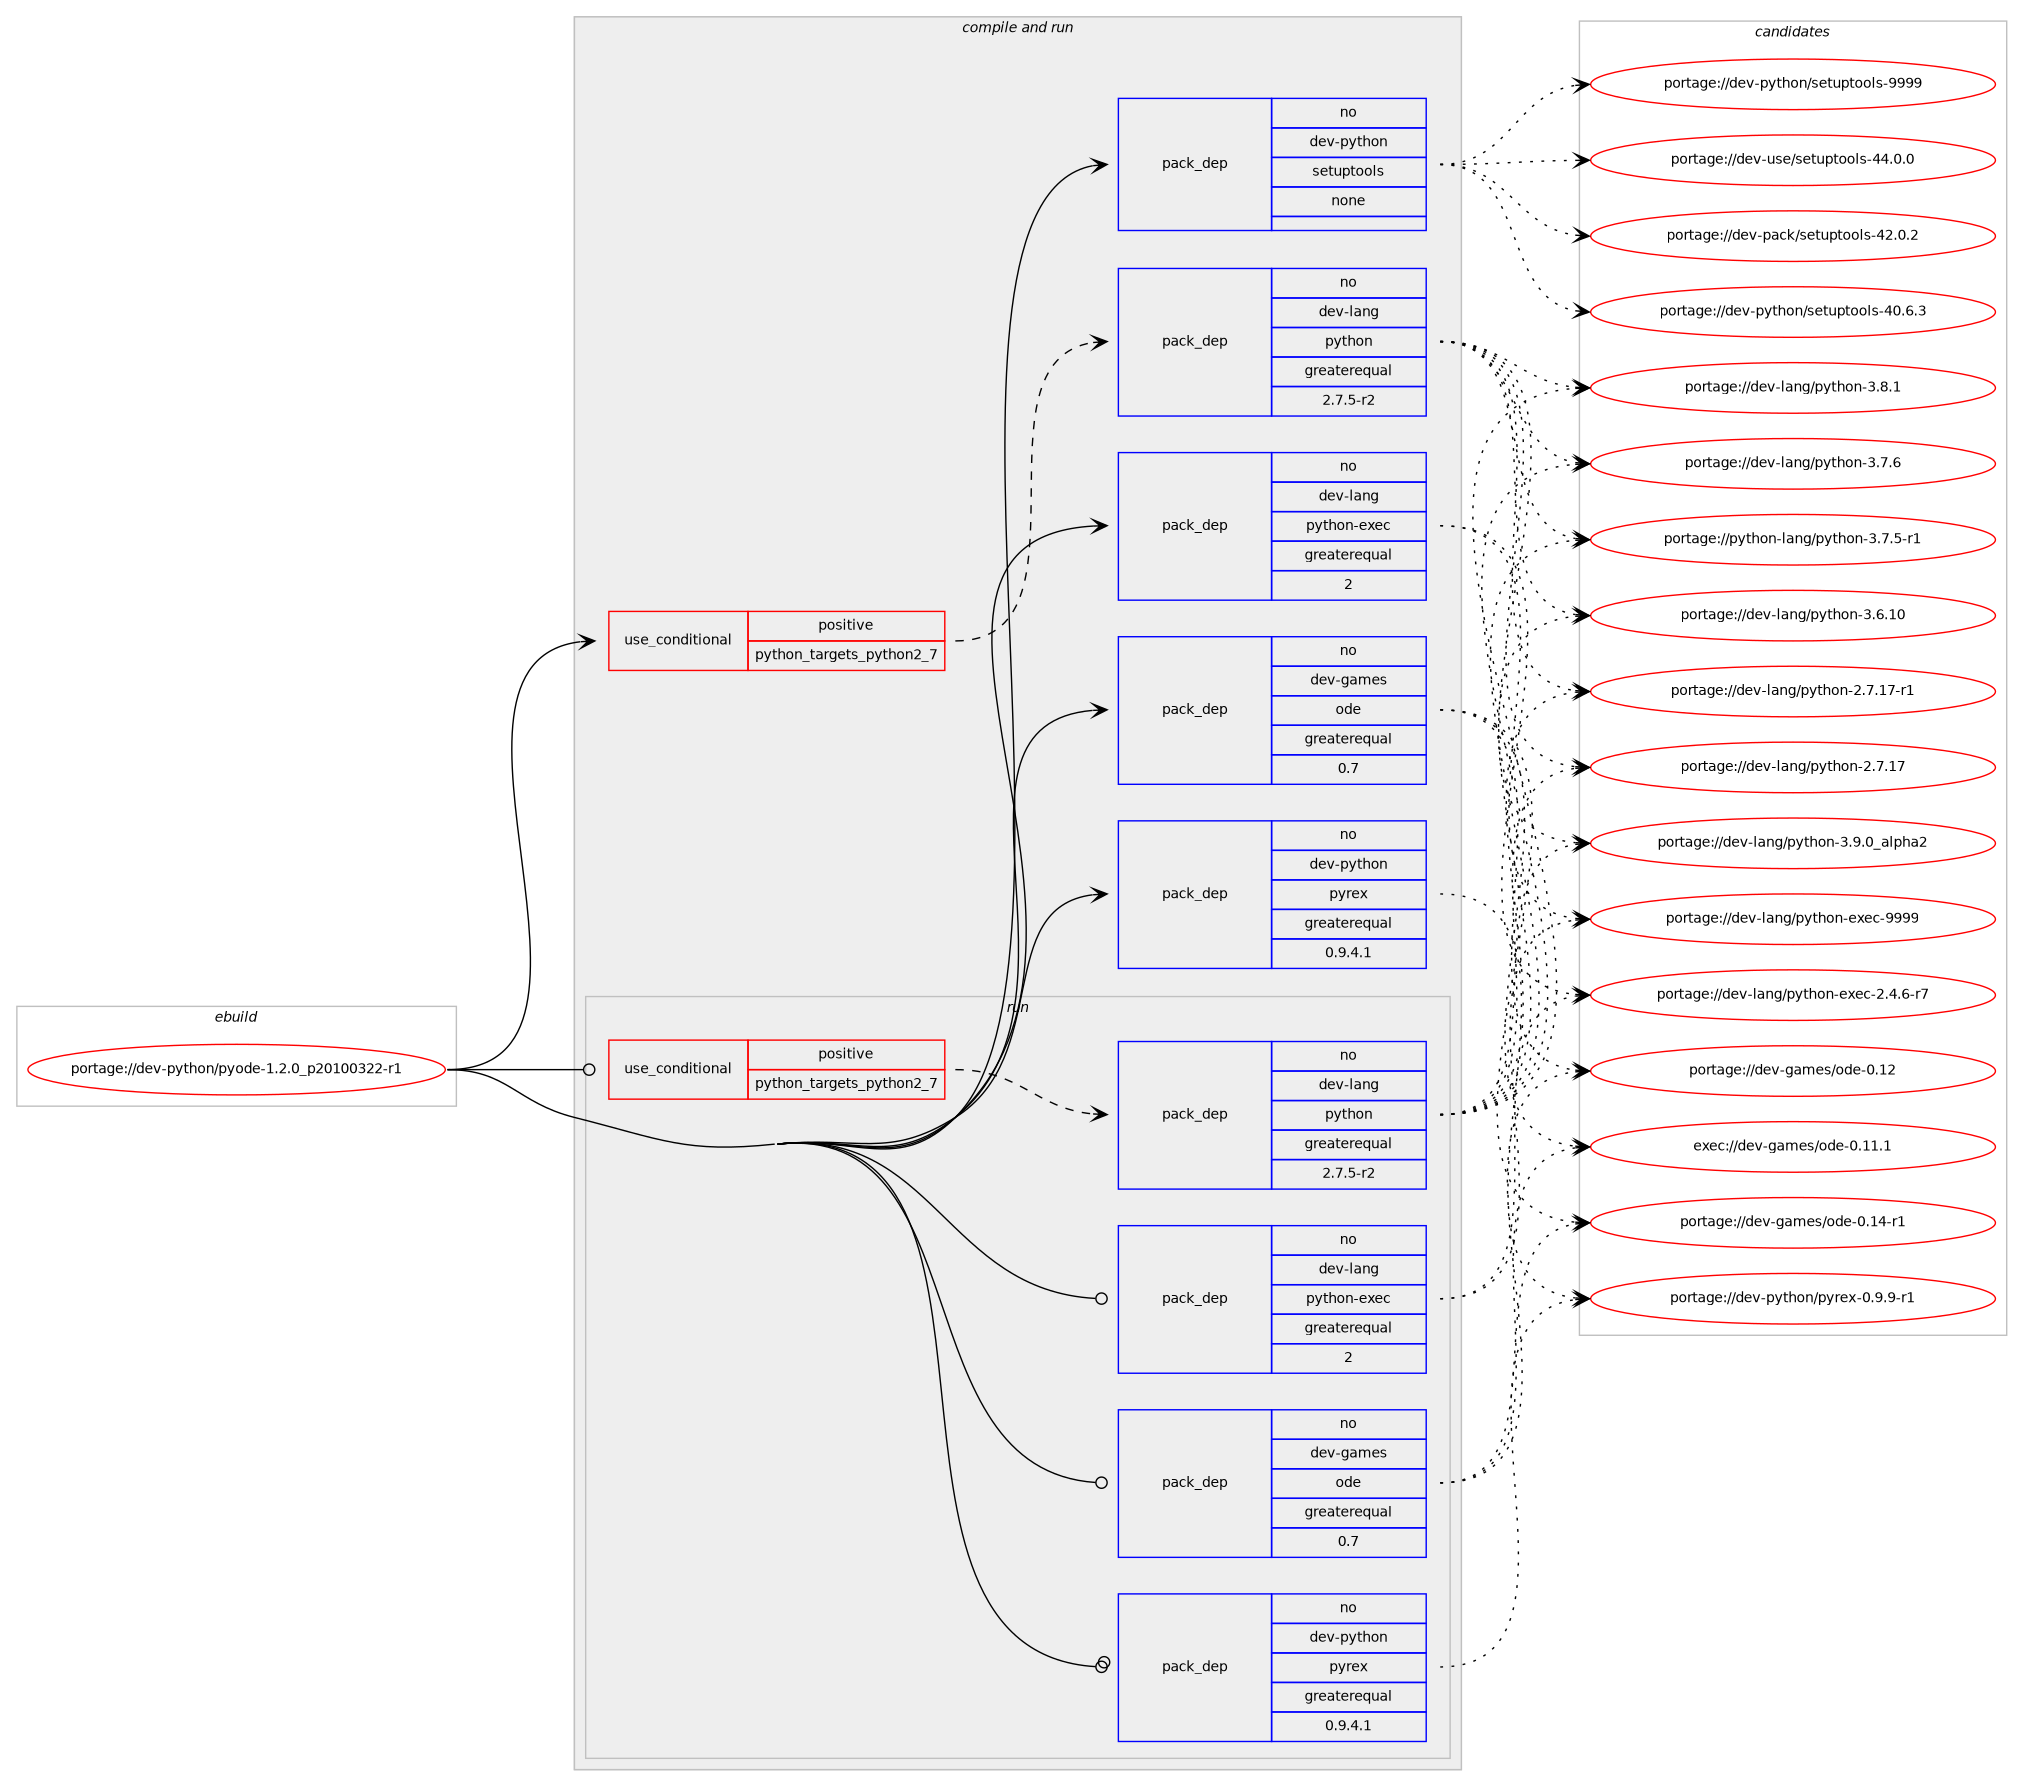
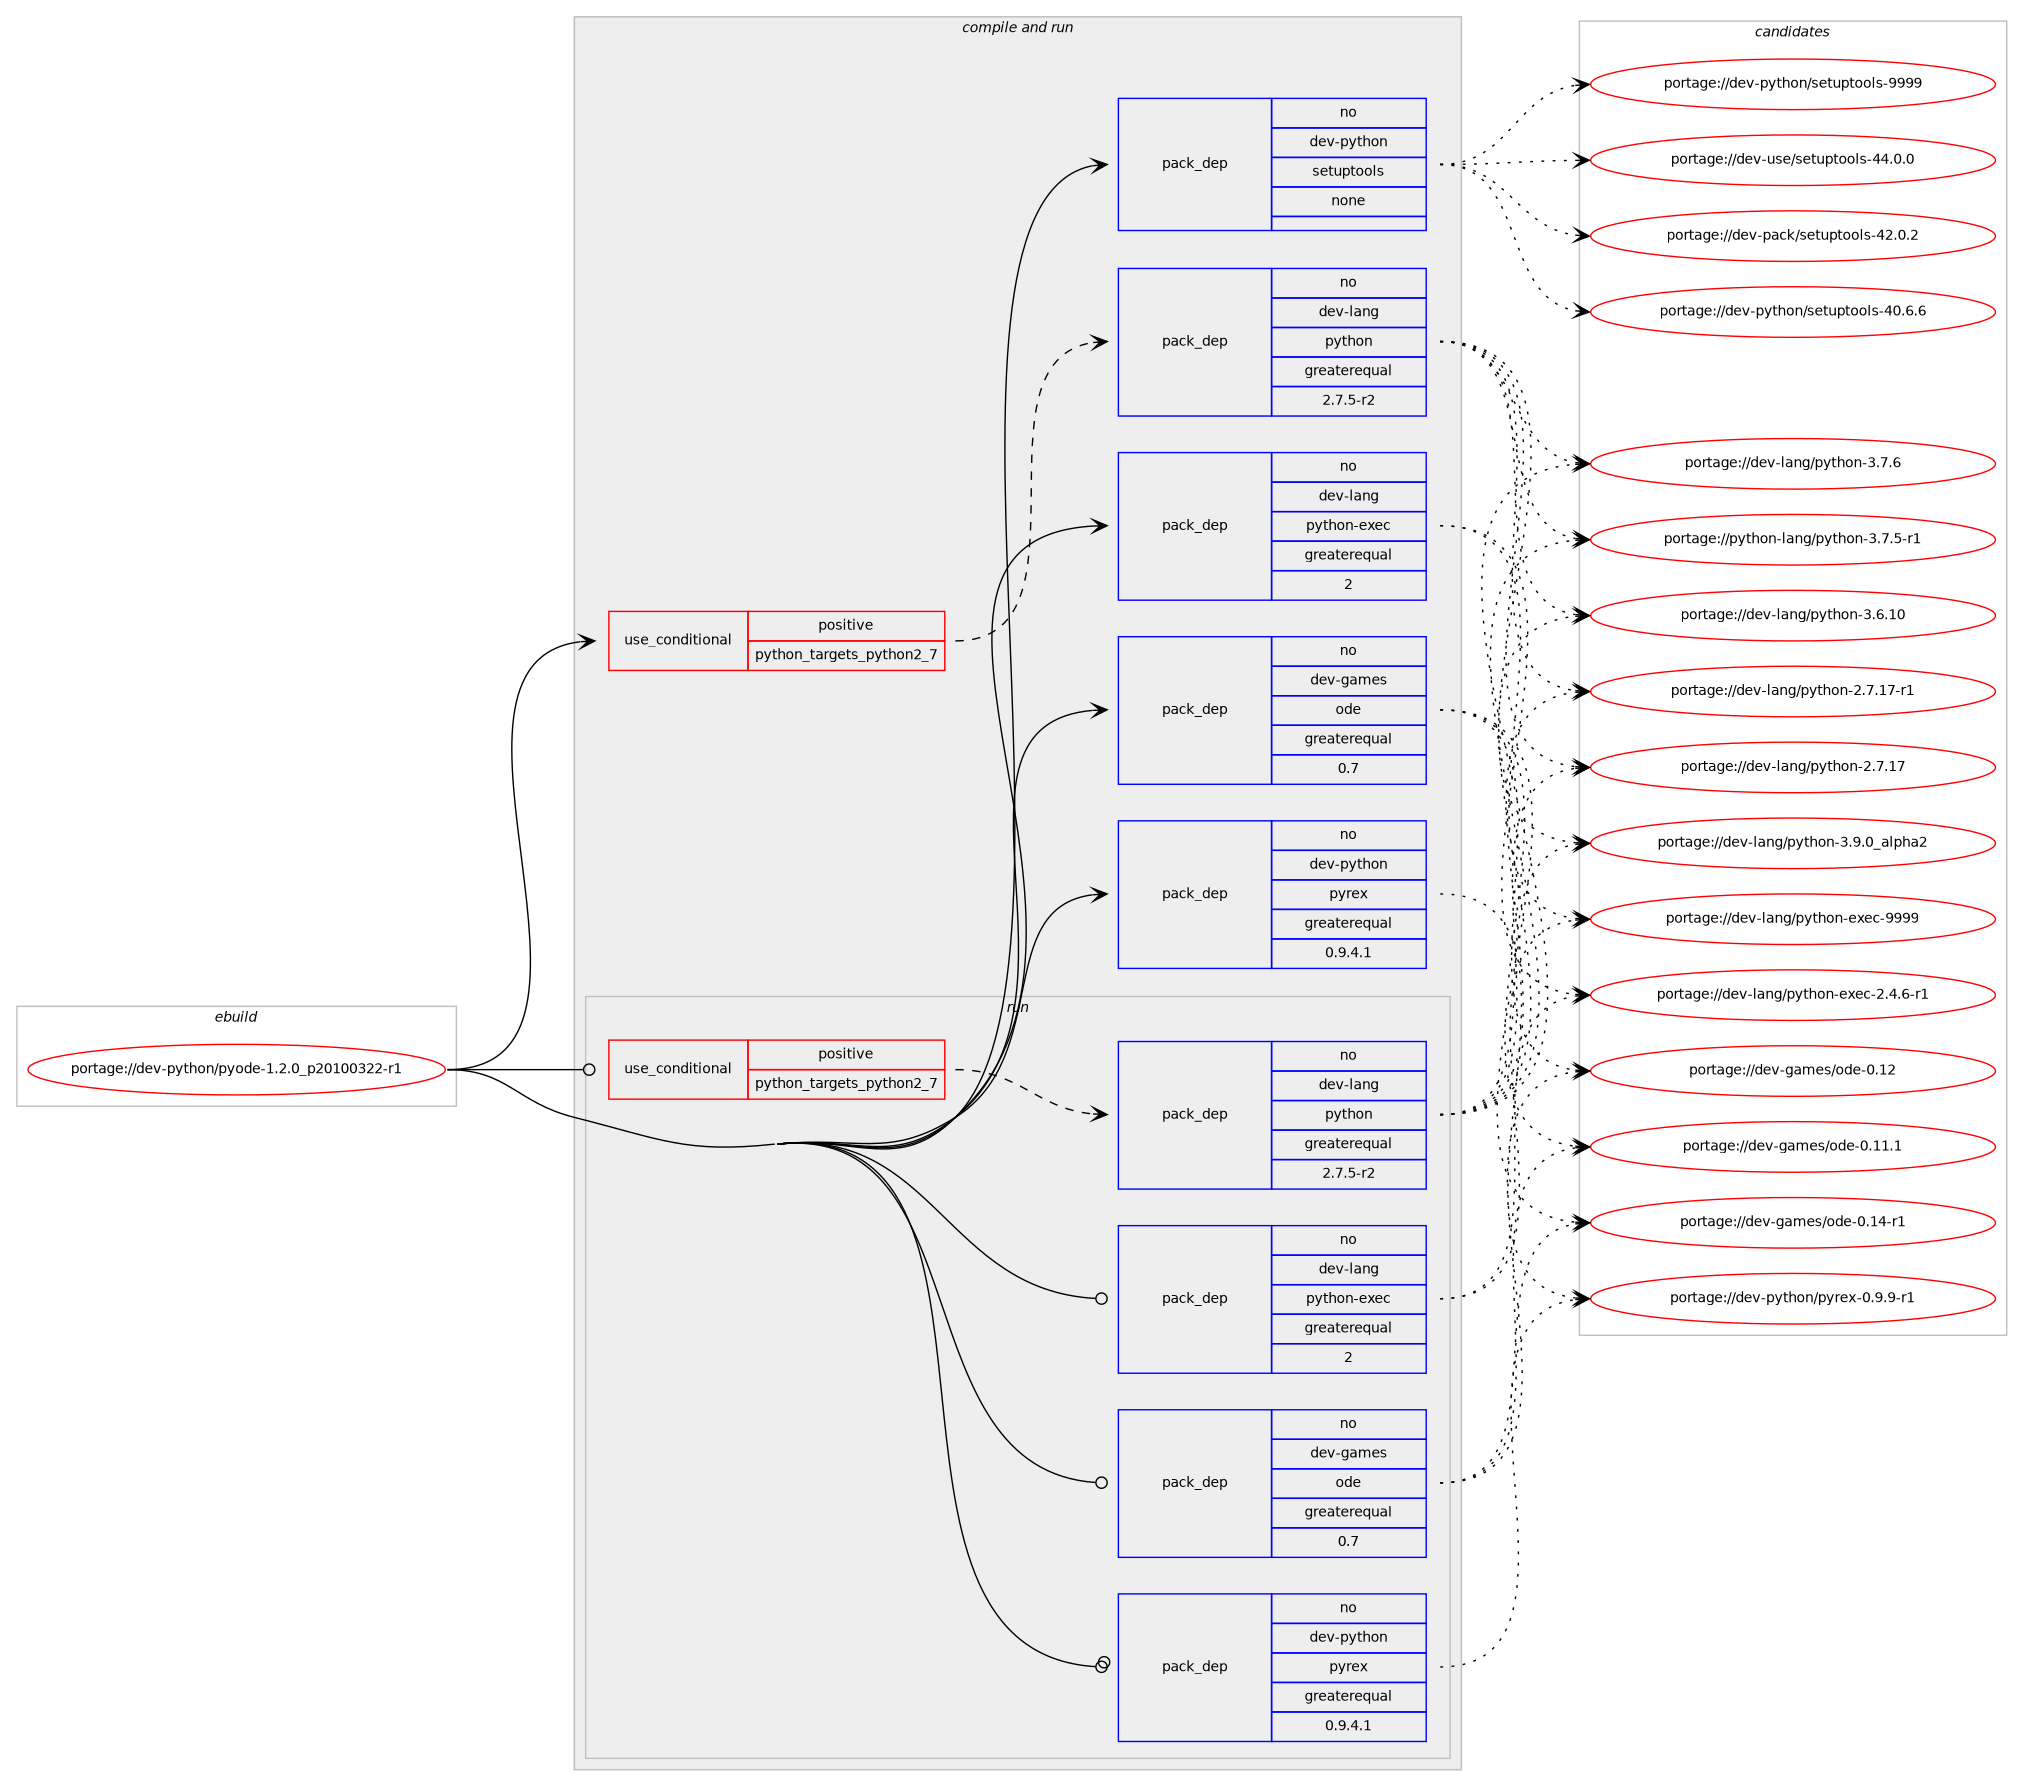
(1793, 312) -> (1793, 312)
(1793, 388) -> none
(1793, 995) -> (1793, 995)
(1793, 1147) -> (1793, 1147)
